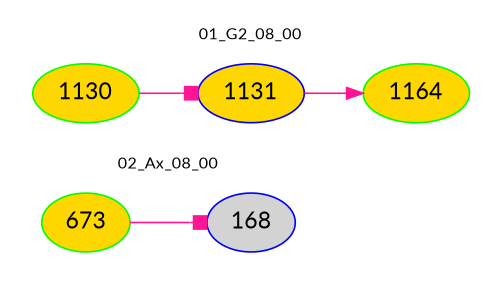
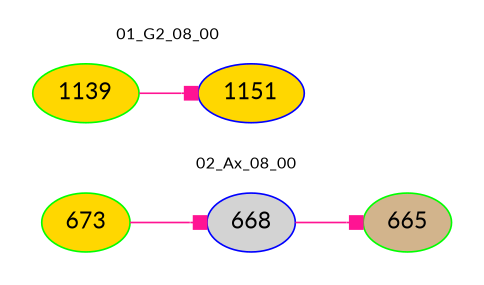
(86, 93) -> (86, 93)
(251, 93) -> (251, 93)
(416, 93) -> none
(251, 223) -> (251, 223)
none -> (407, 223)
